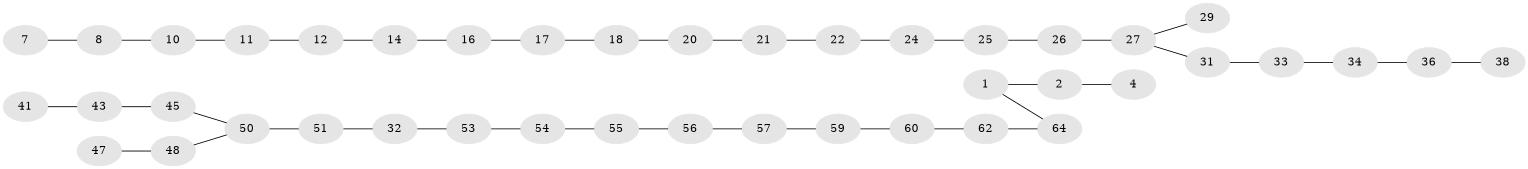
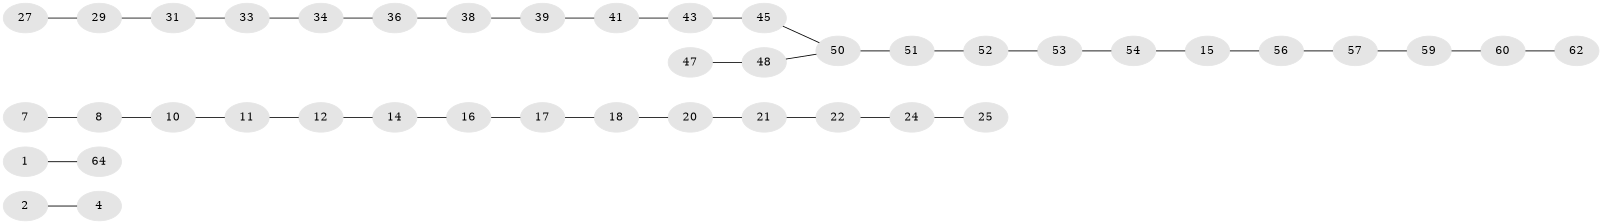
none -> (543, 18)
(1060, 40) -> none
(1171, 51) -> (136, 18)
(1023, 85) -> none
(395, 129) -> (986, 51)
(616, 129) -> (1207, 51)
(1023, 129) -> none
